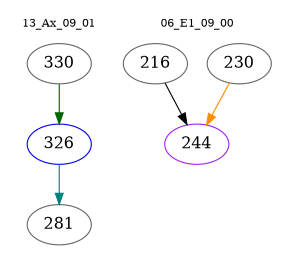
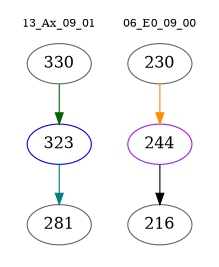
(197, 24) -> (160, 24)
(173, 99) -> (160, 179)
(59, 144) -> (59, 144)
